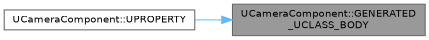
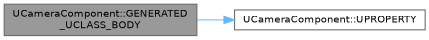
(208, 20) -> (210, 20)
